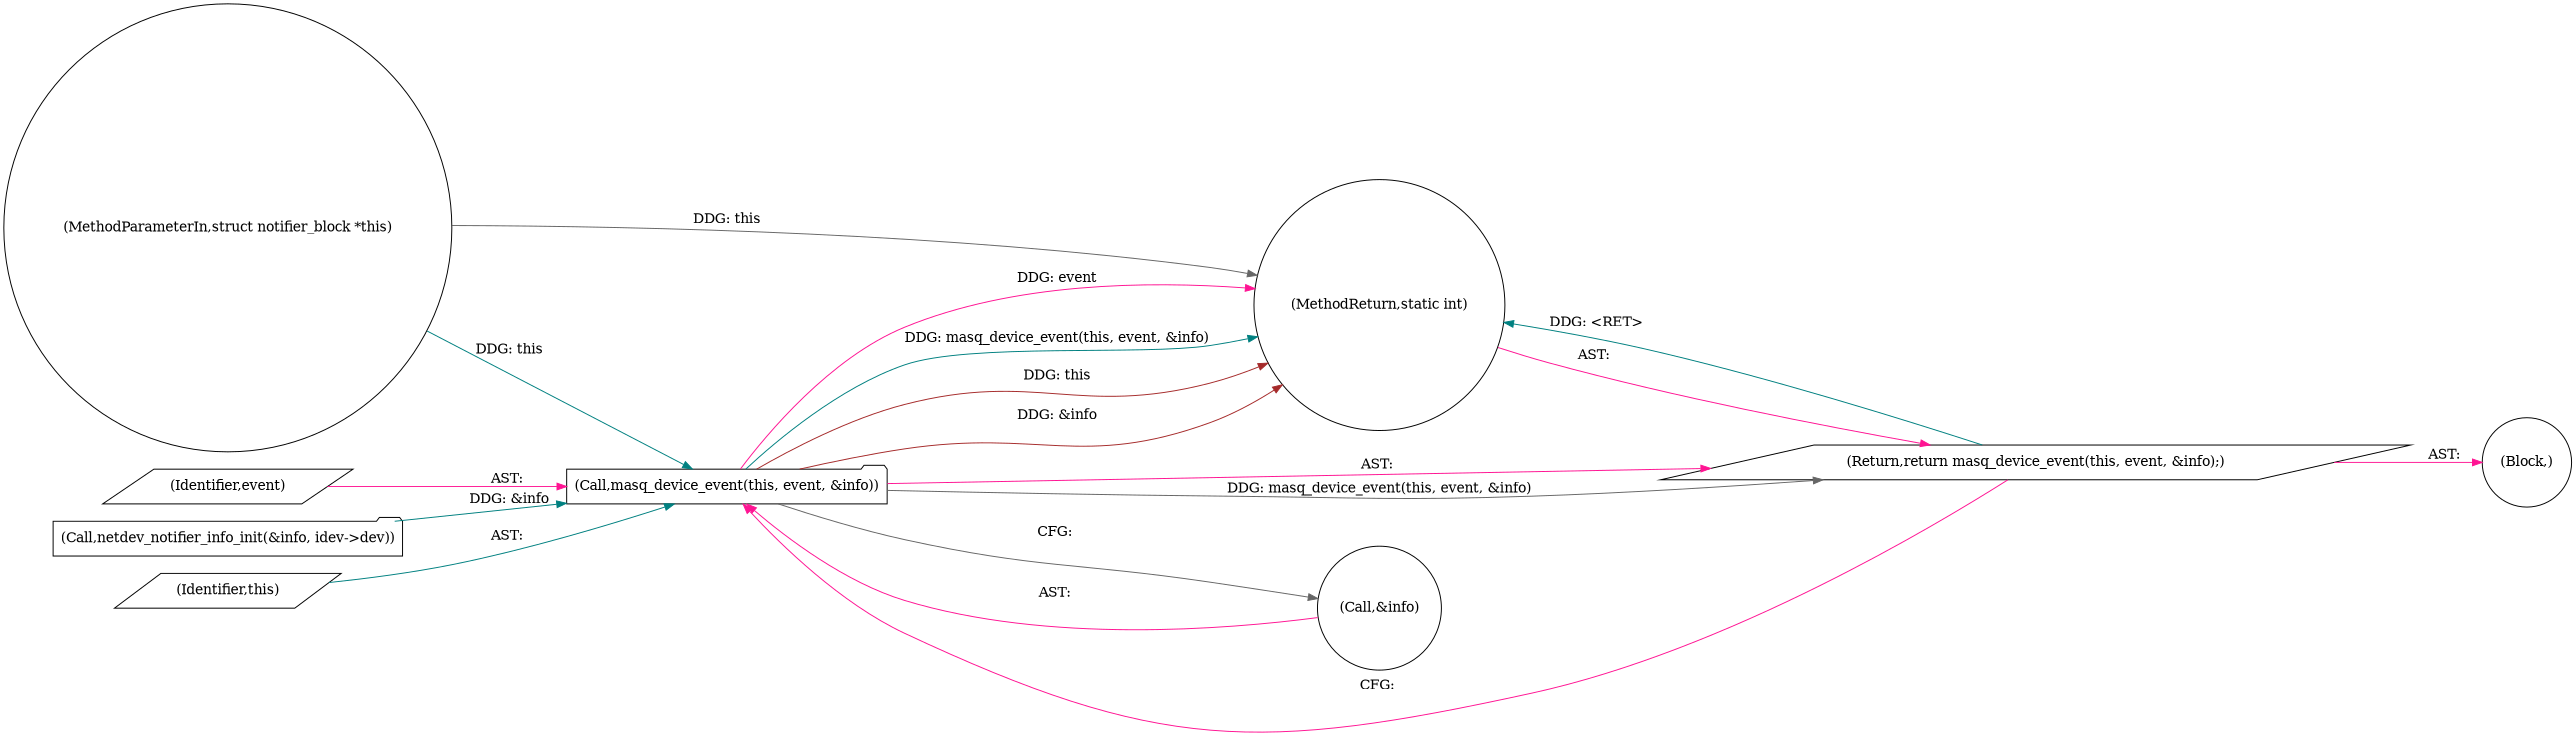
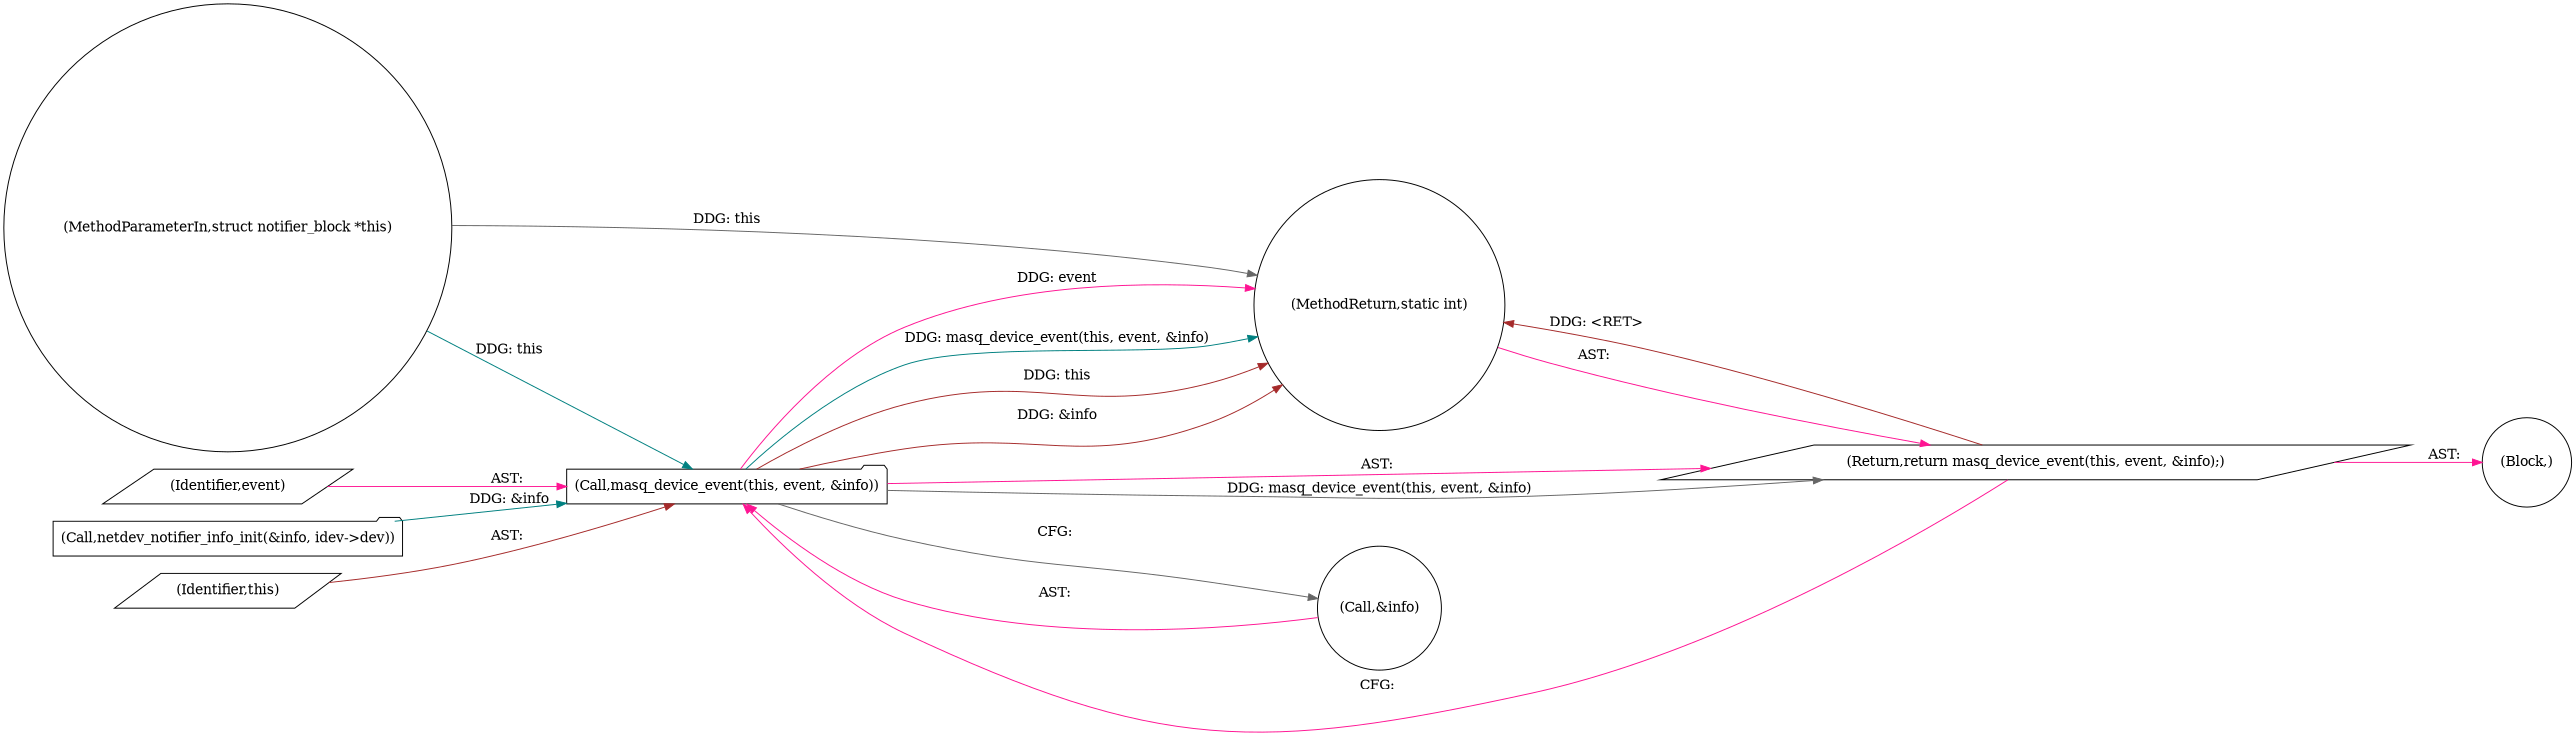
(1750, 375) -> (1750, 375)
(499, 554) -> (499, 554)
